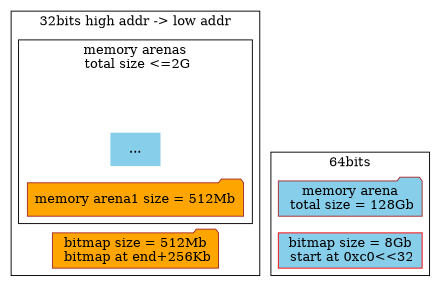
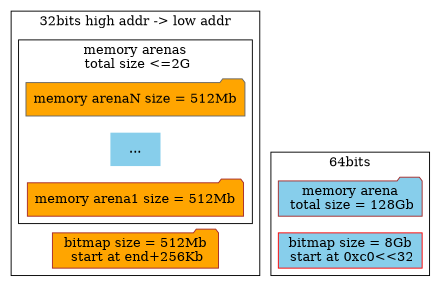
none -> (135, 99)
(135, 250) -> (135, 250)
